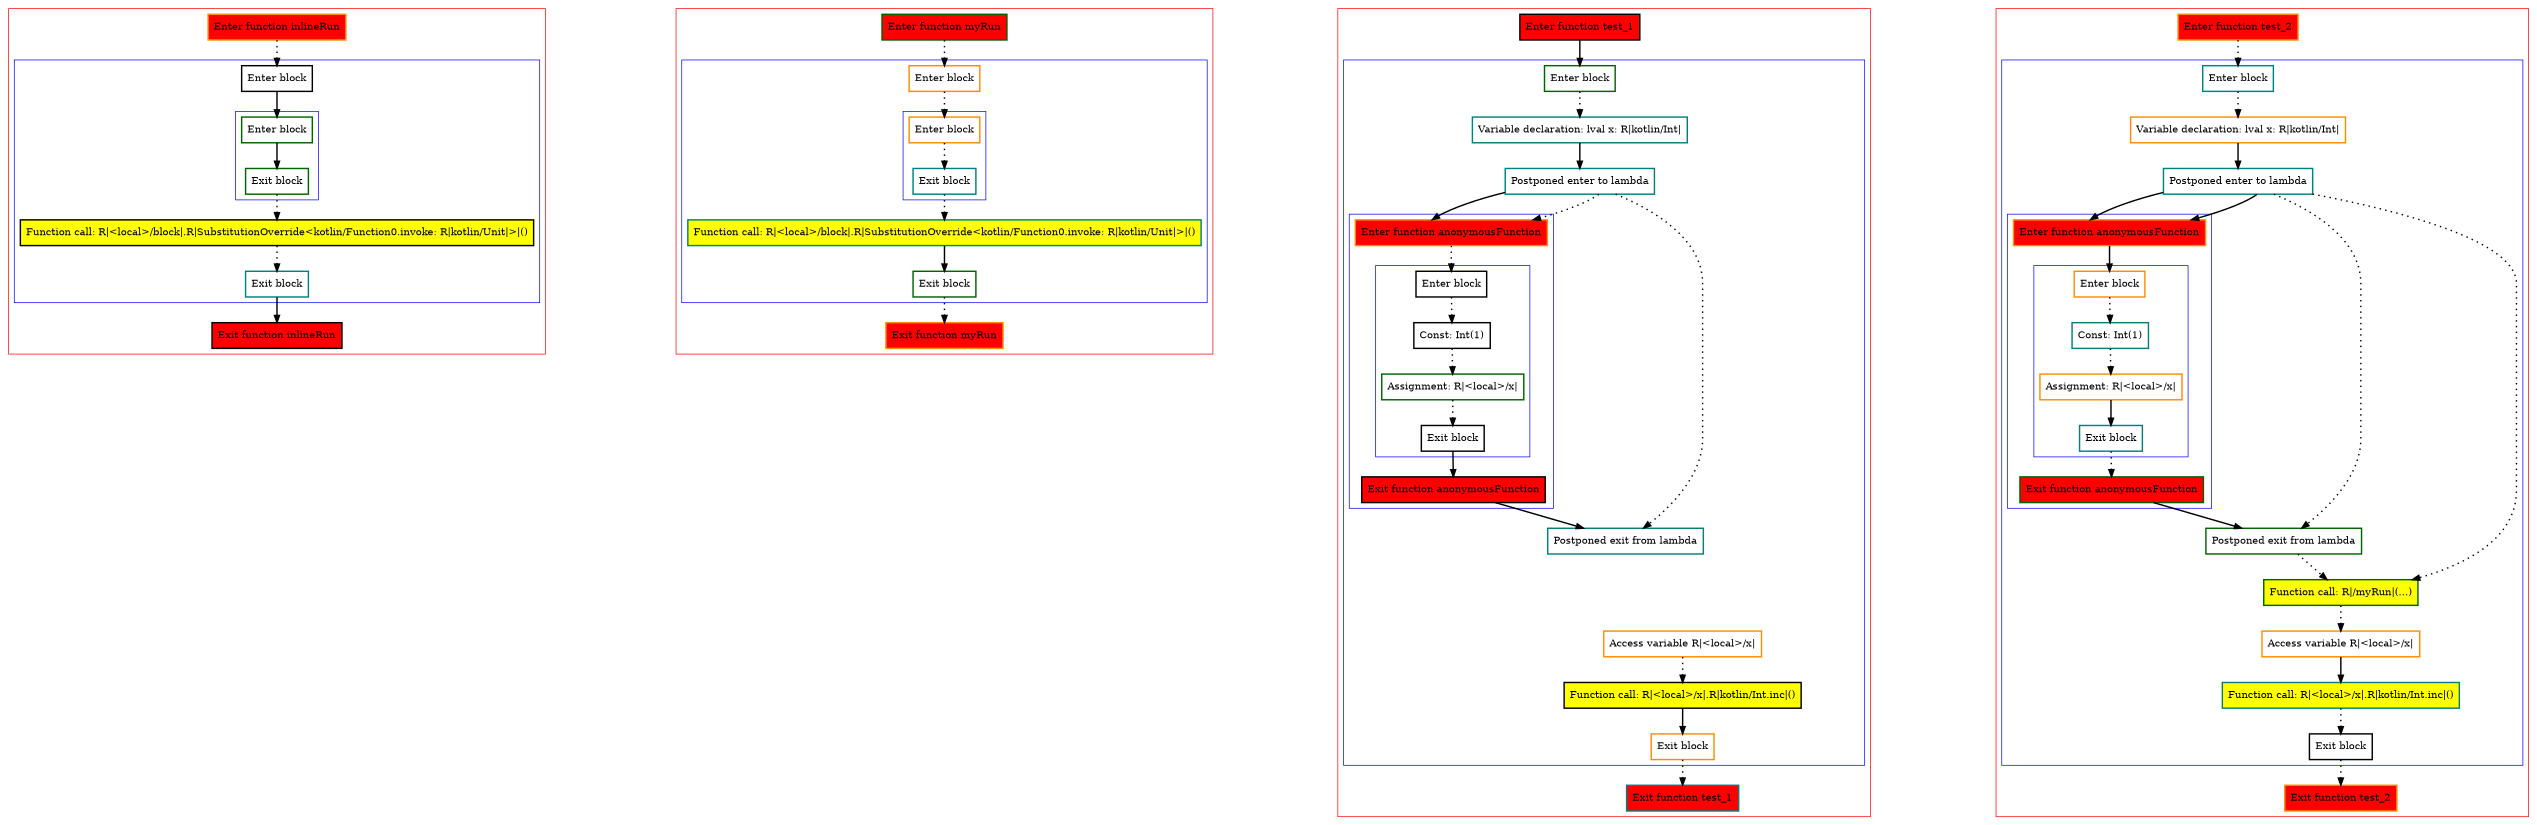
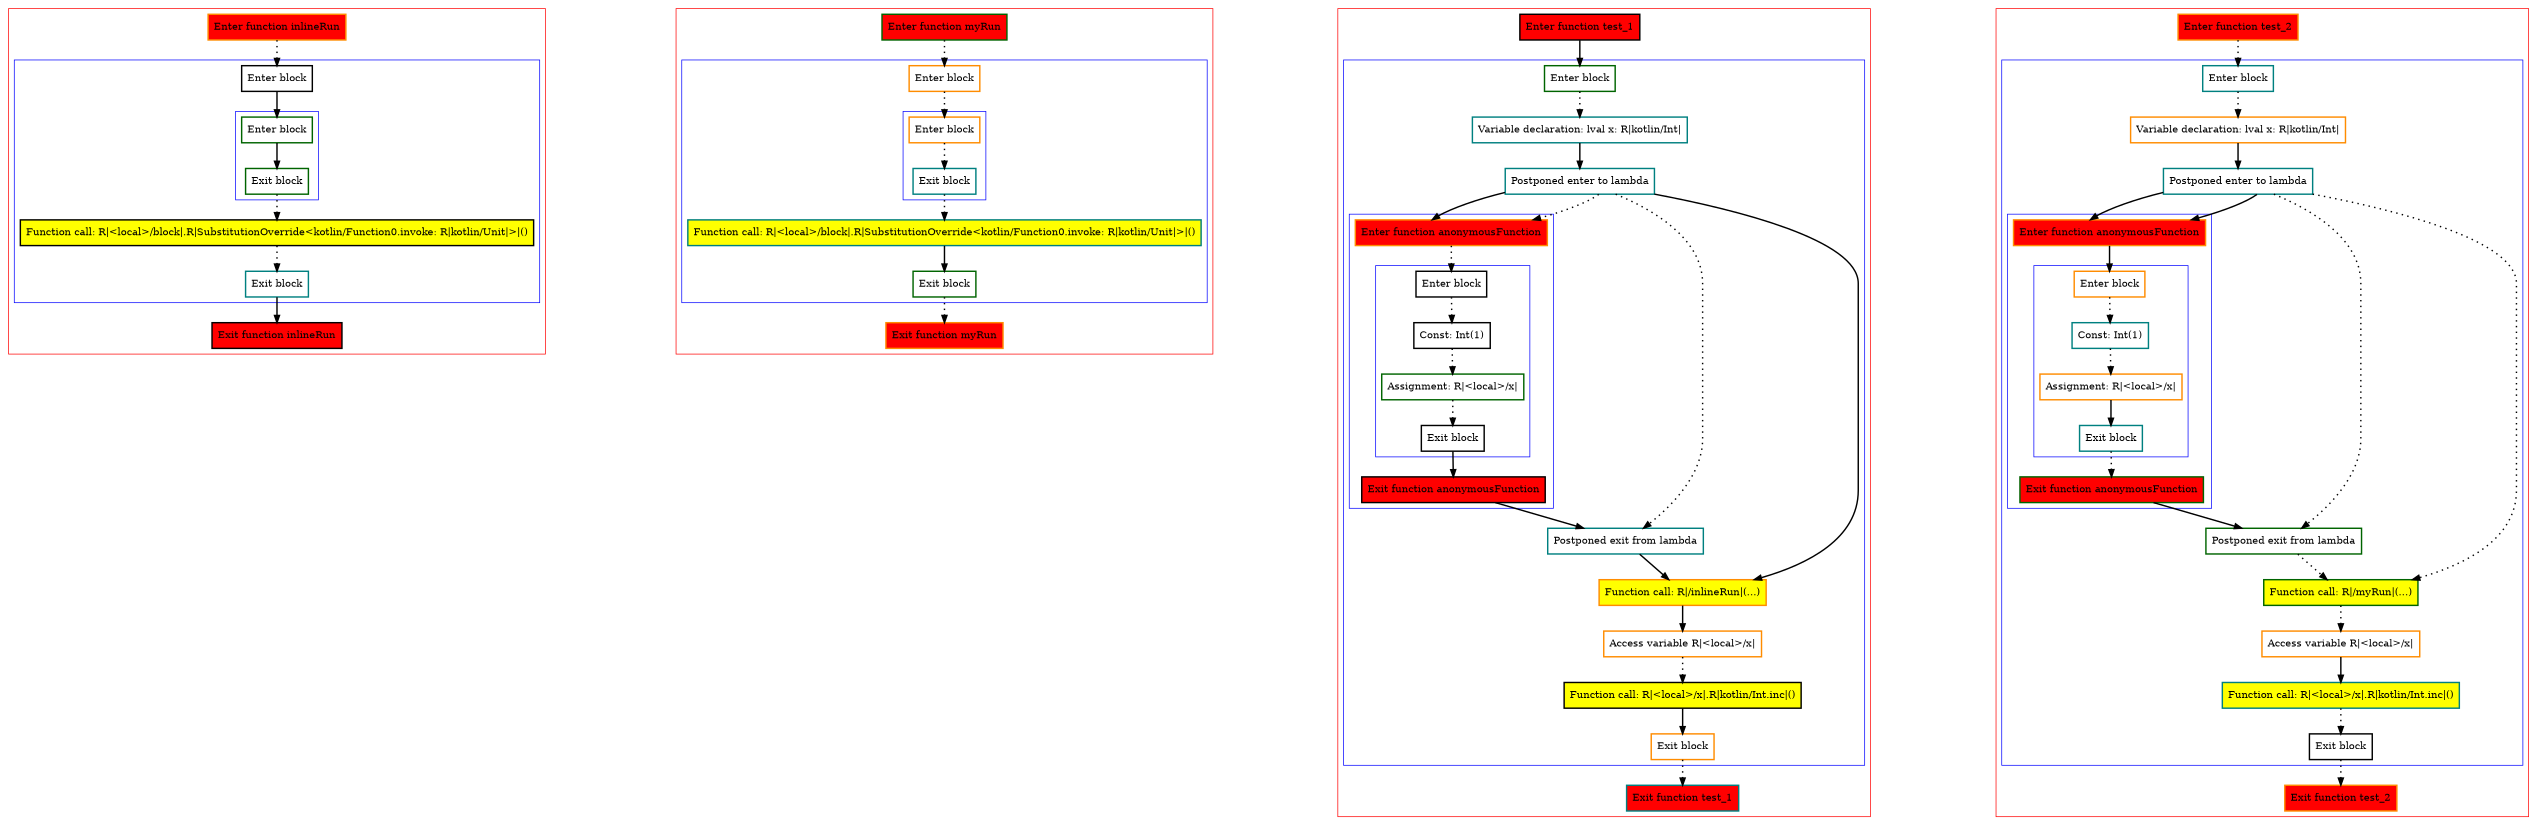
none -> (1683, 593)
